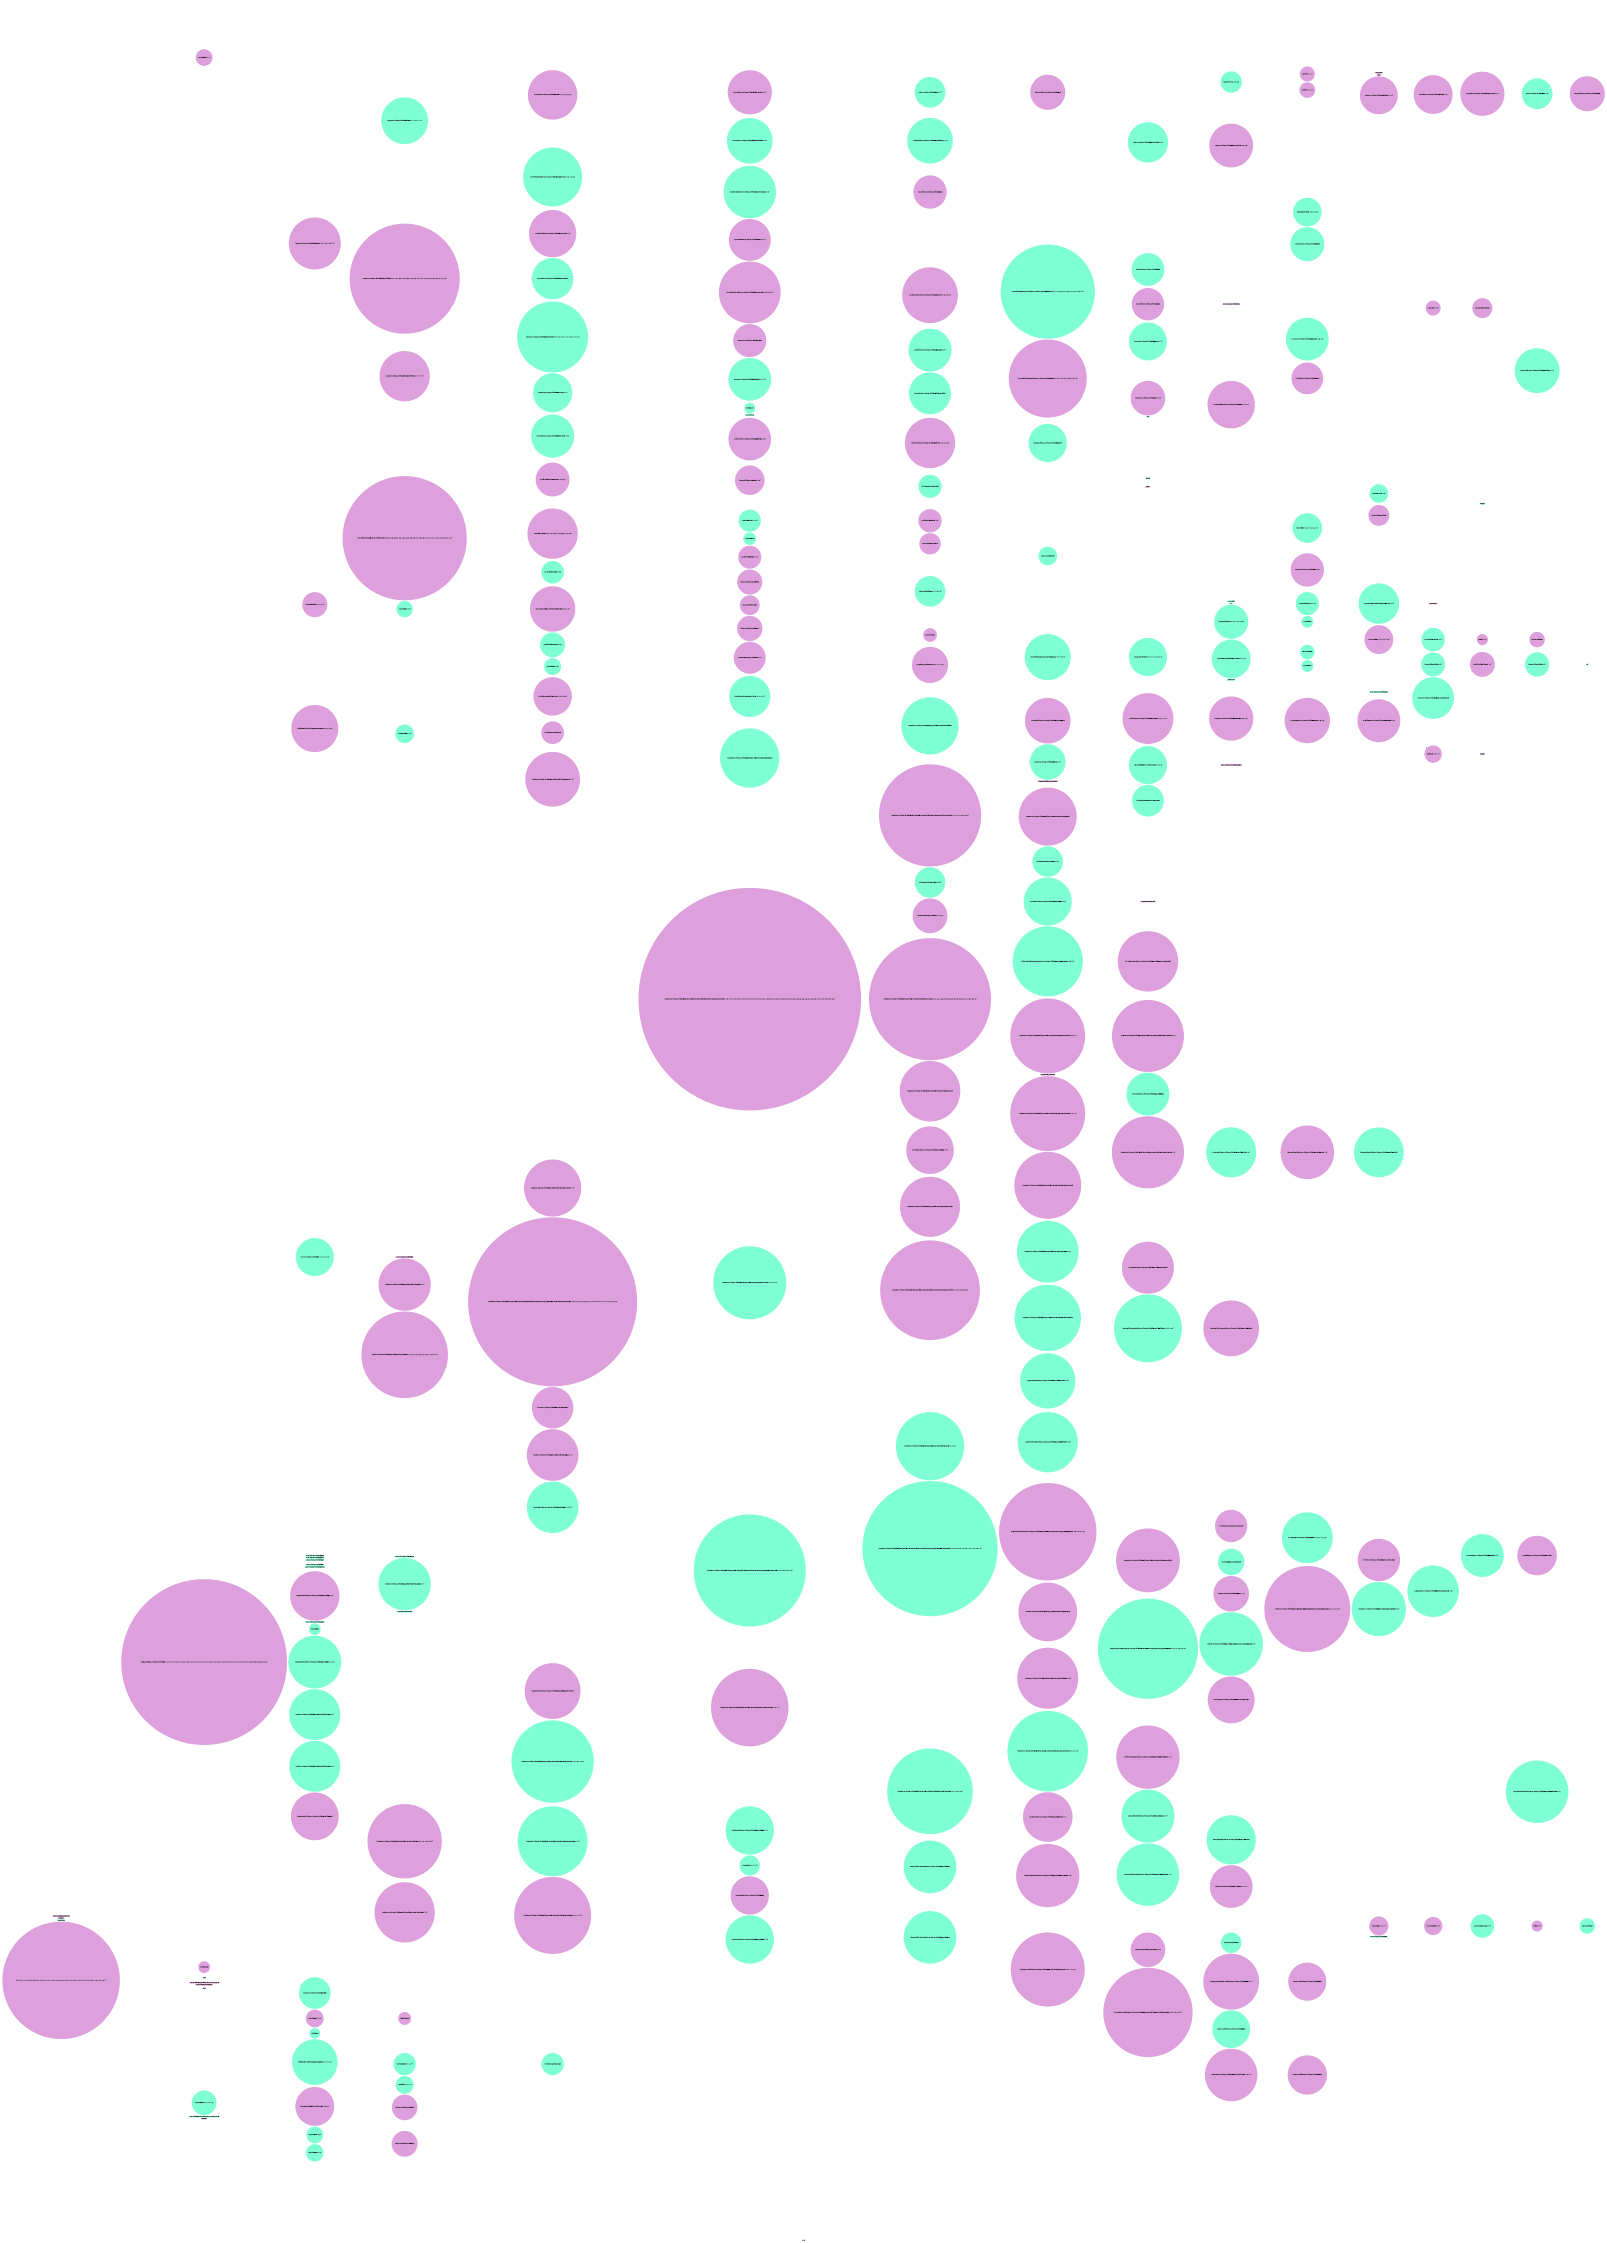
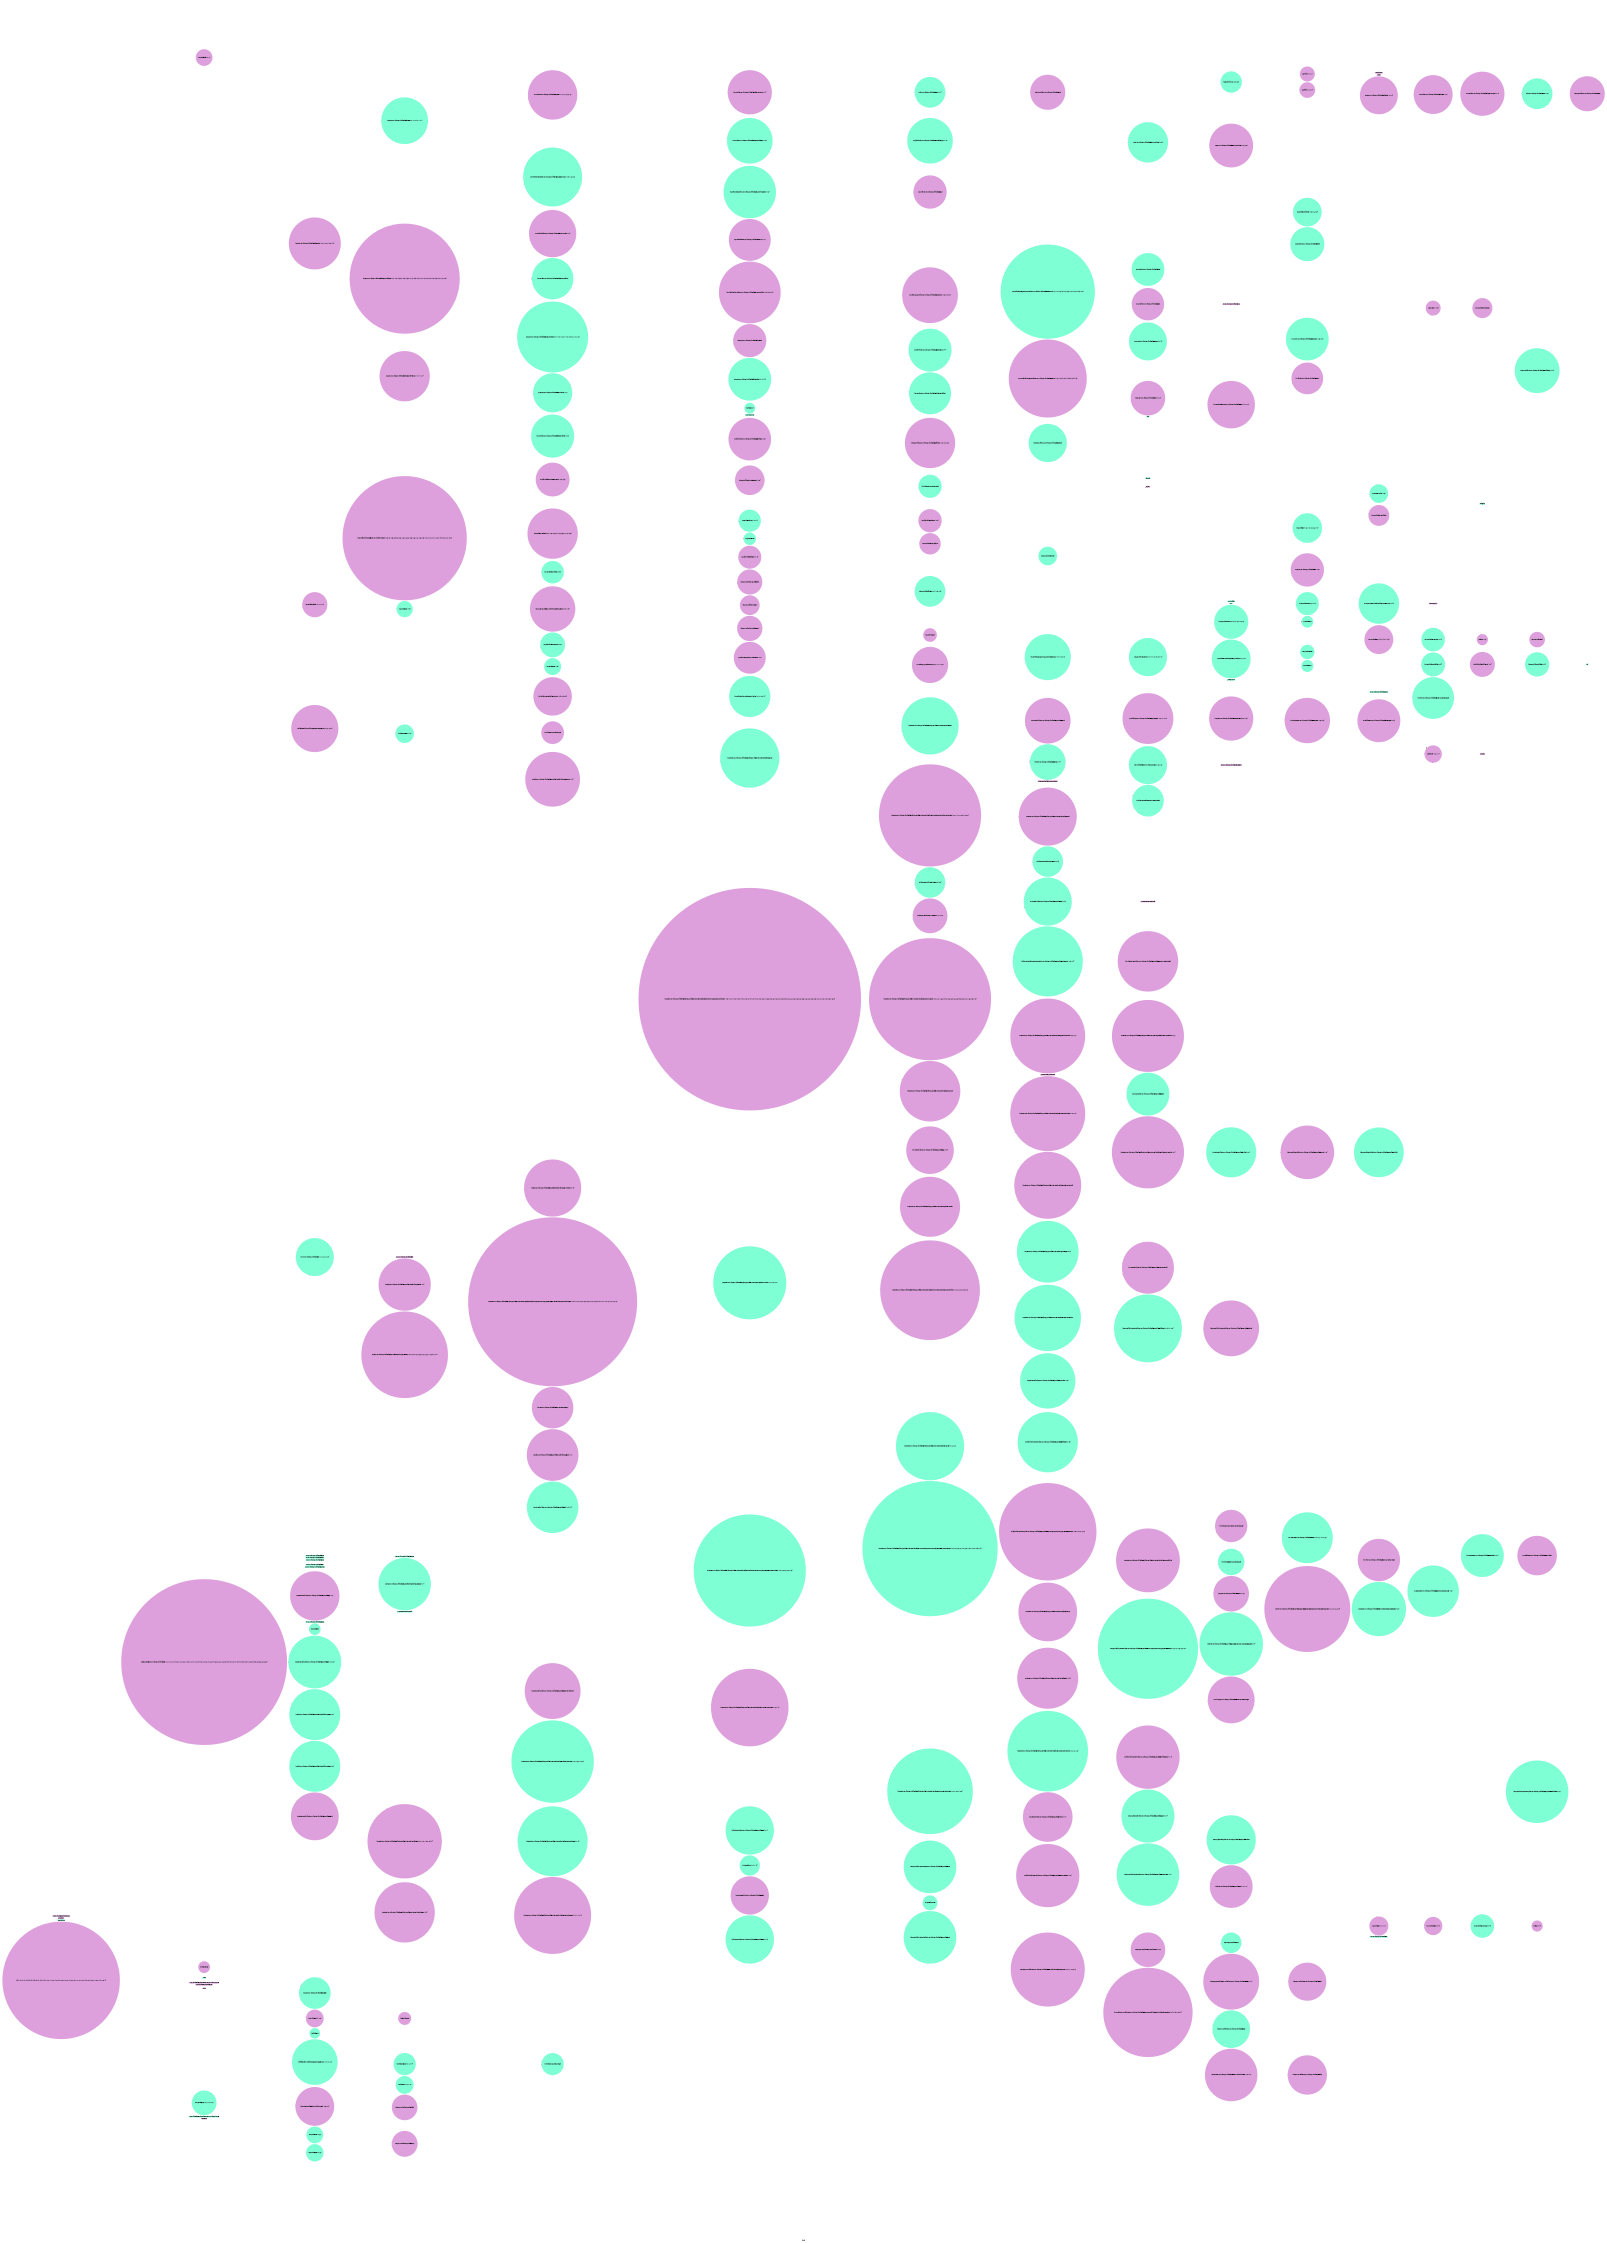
none -> (930, 1903)
(1587, 1926) -> none
